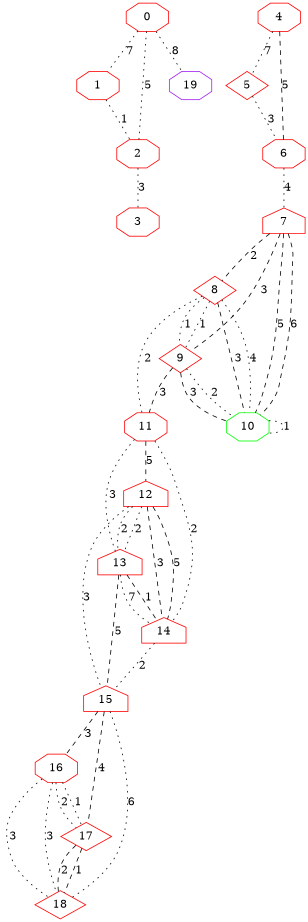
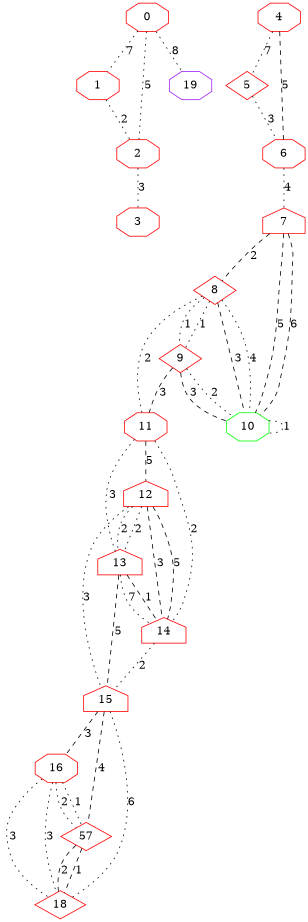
(125, 120) -> (125, 120)
(246, 301) -> none
(86, 837) -> (86, 837)
